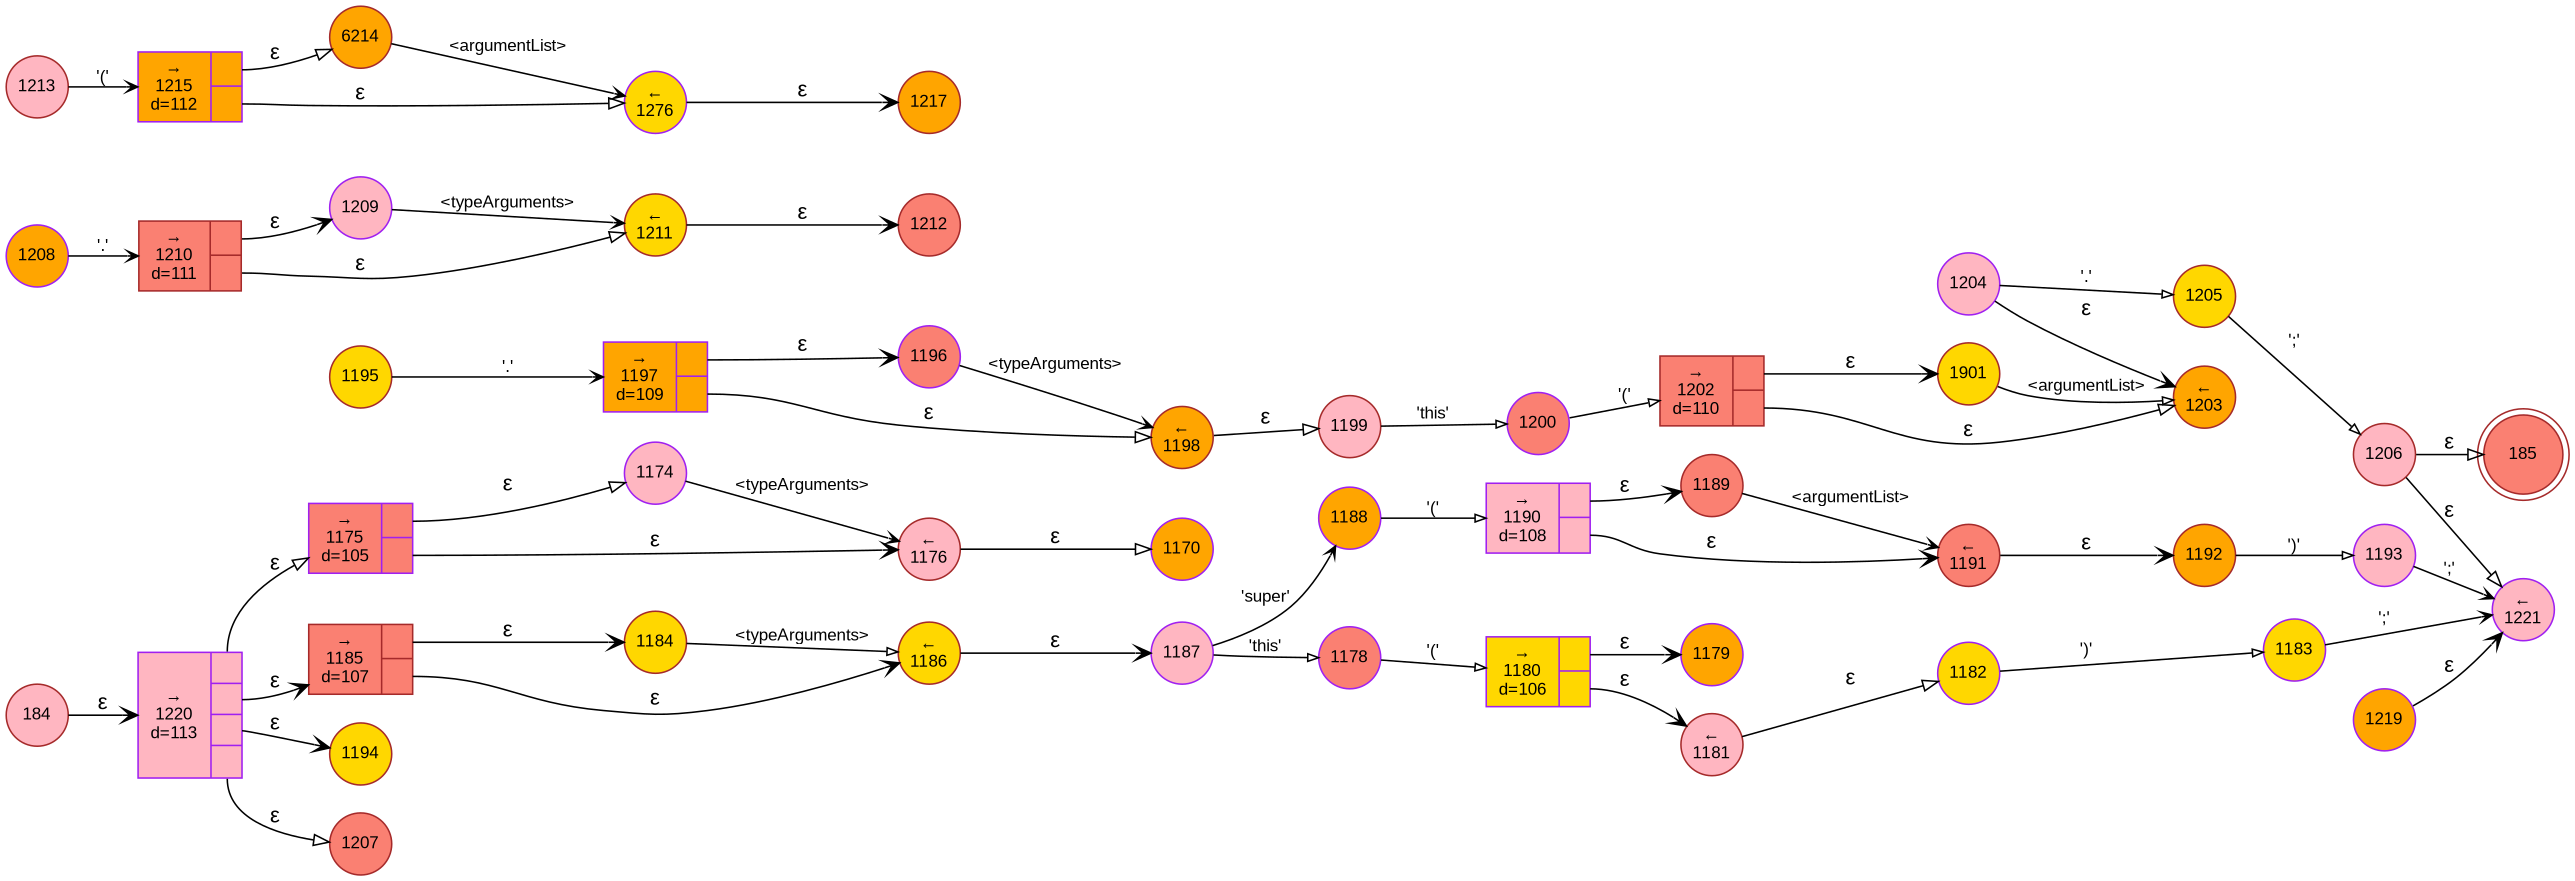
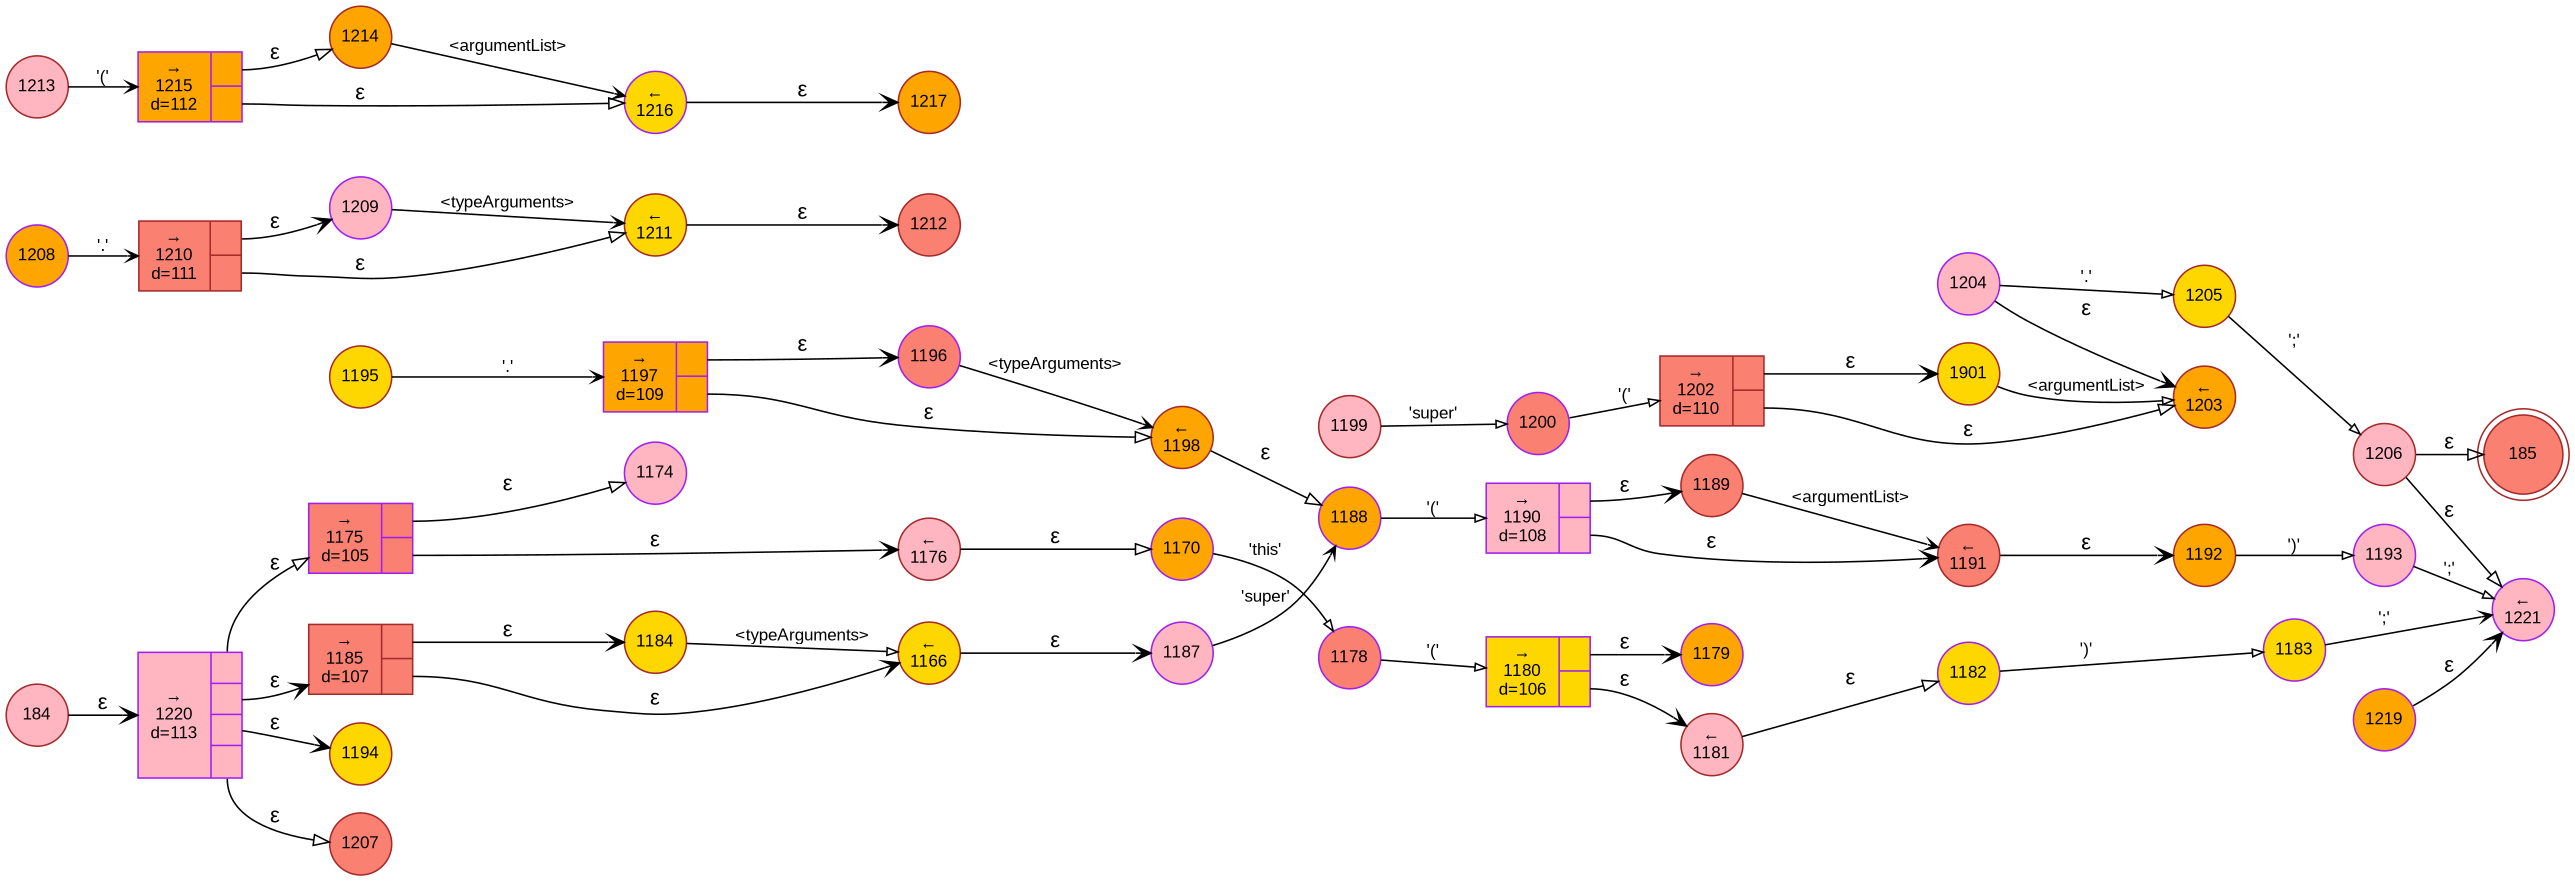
(361, 37) -> (361, 37)
(655, 102) -> (655, 102)
(1433, 414) -> (1433, 414)
(1258, 433) -> (1259, 474)
(787, 510) -> none
(2448, 580) -> (2448, 580)
(929, 653) -> (929, 653)
(1260, 657) -> (1278, 575)
